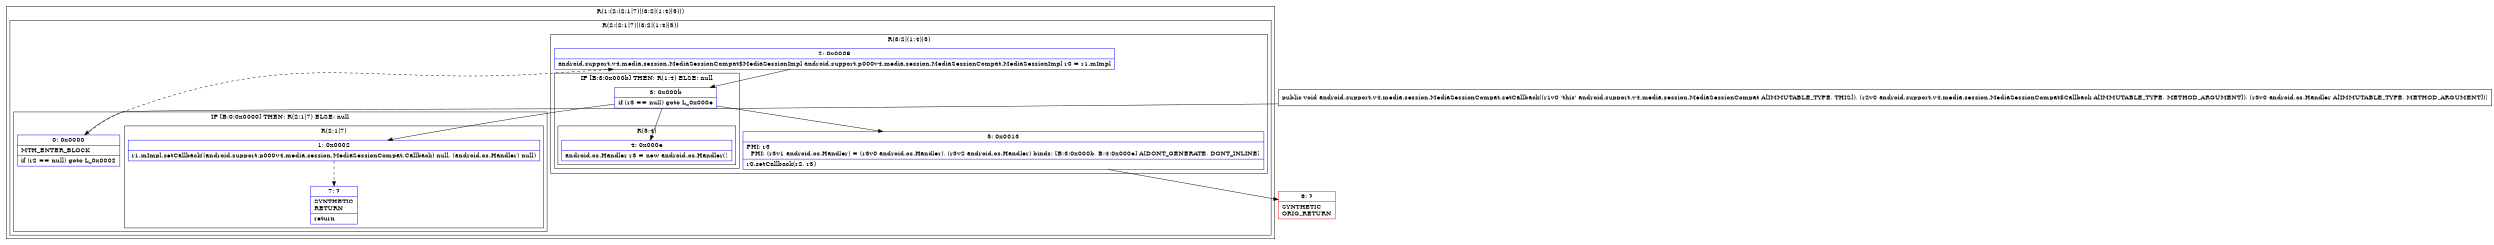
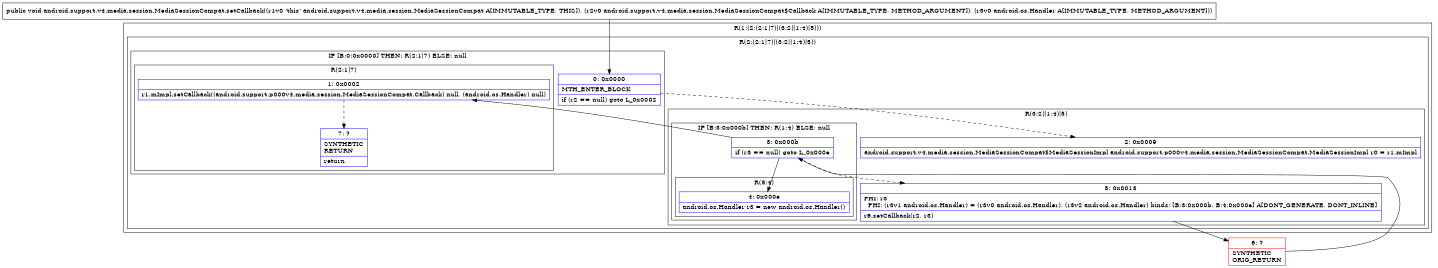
(752, 78) -> (1177, 175)
(798, 118) -> (861, 178)
(781, 164) -> (899, 216)
